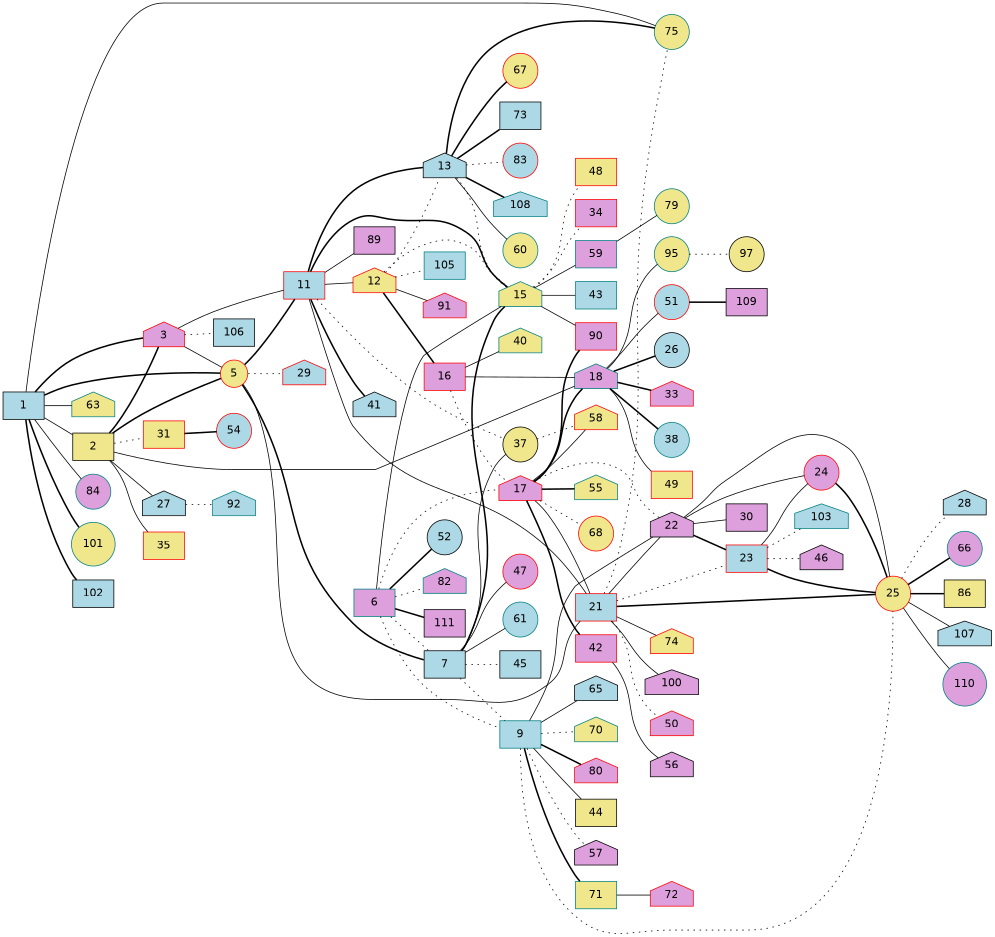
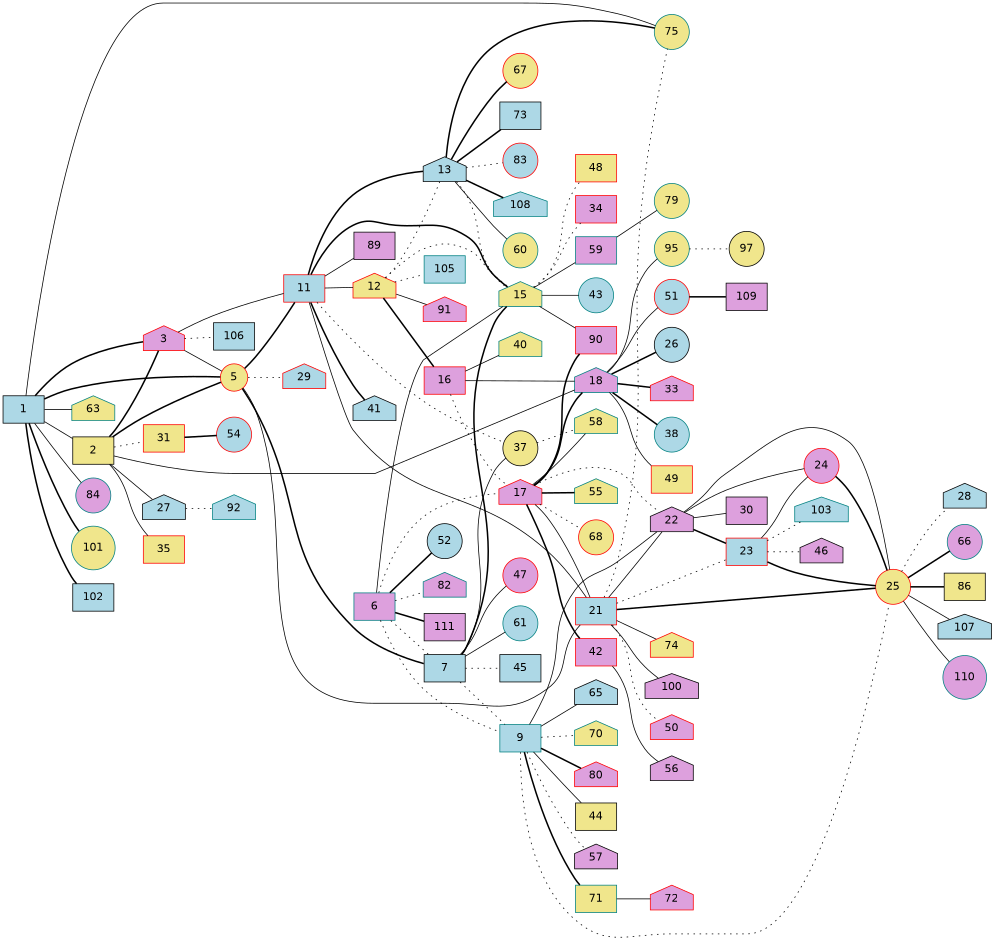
(596, 295) -> (596, 295)
(596, 419) -> (596, 422)
